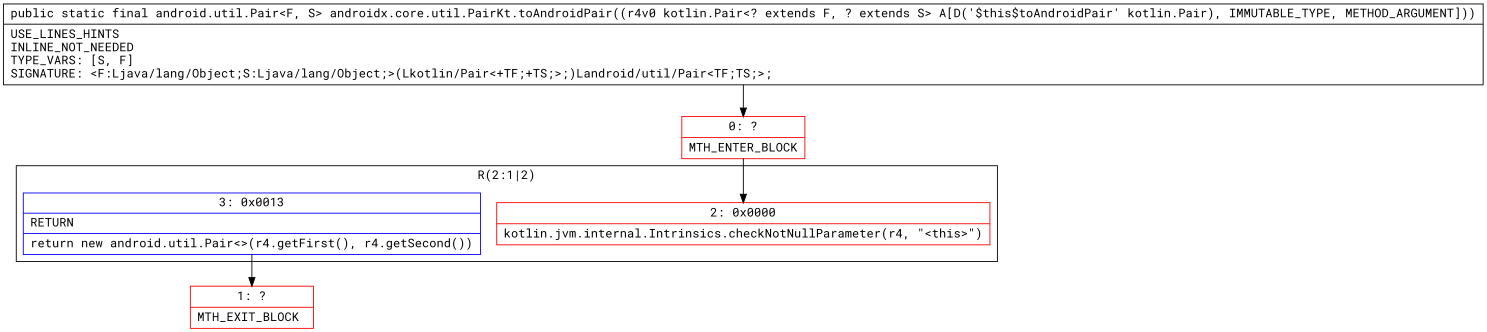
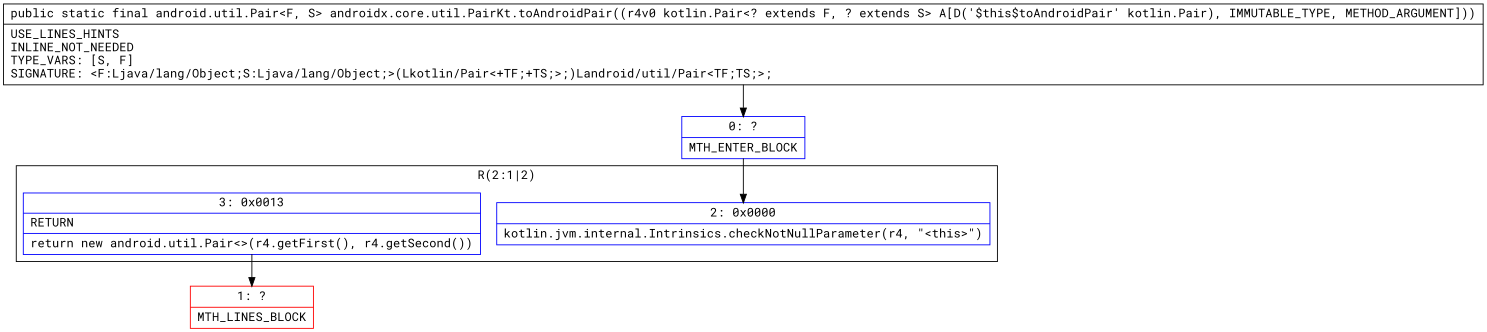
(743, 138) -> (743, 138)
(743, 224) -> (743, 224)
(248, 317) -> (252, 317)
